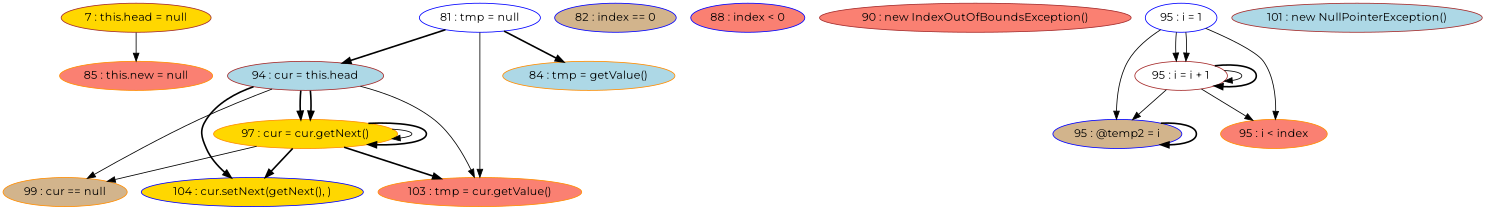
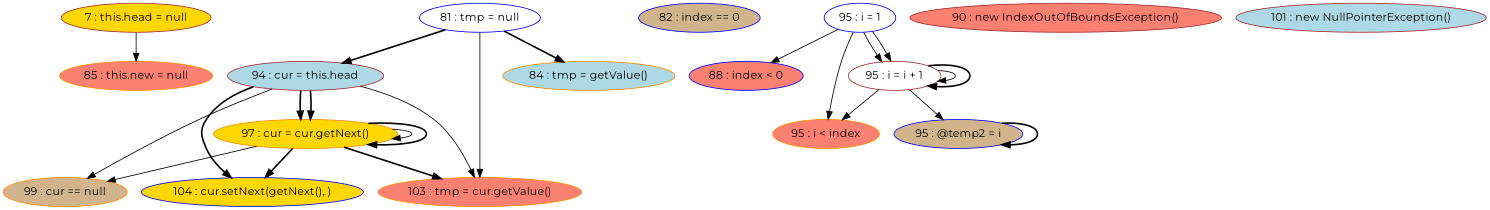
(1127, 64) -> (808, 44)
